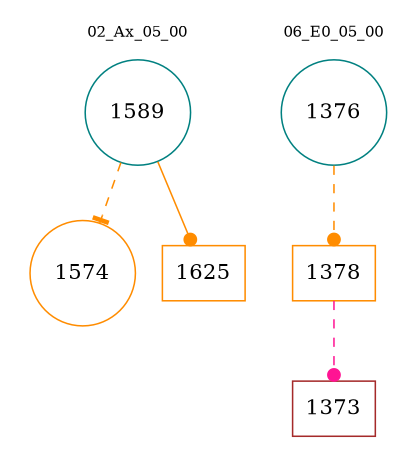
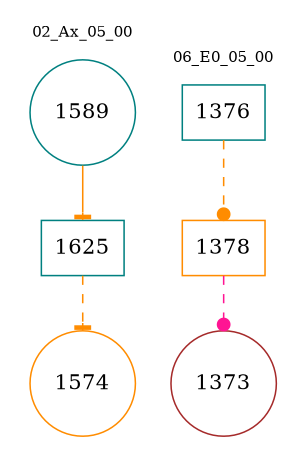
(334, 113) -> (224, 113)
(112, 189) -> (83, 299)
(173, 198) -> (83, 189)
(204, 273) -> (83, 248)
(334, 409) -> (224, 384)
